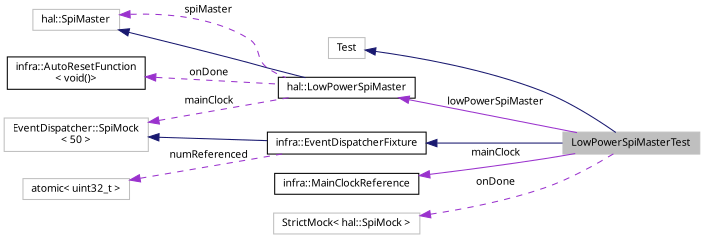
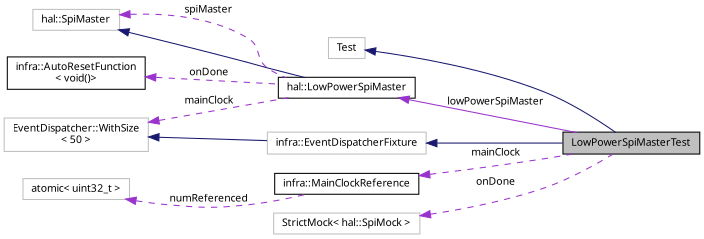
(76, 135) -> (76, 135)
(347, 143) -> (347, 143)
(631, 143) -> (631, 143)
(503, 165) -> (503, 165)
(212, 166) -> (223, 207)
